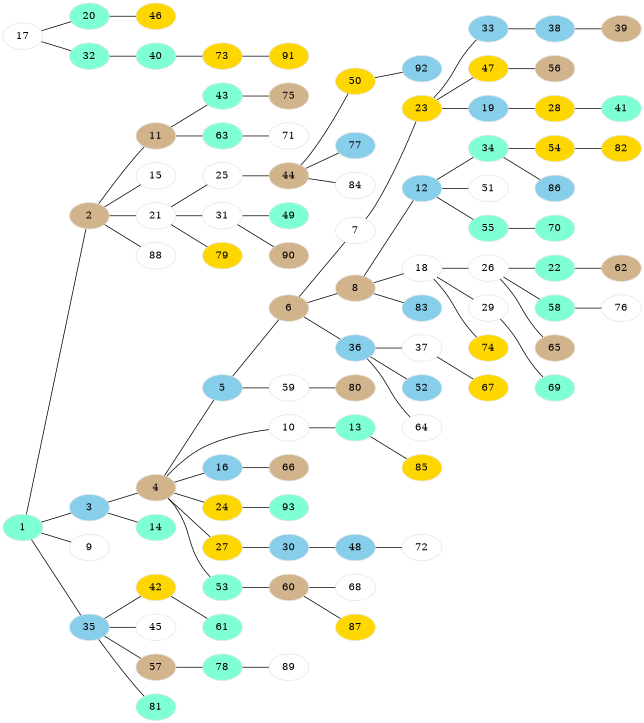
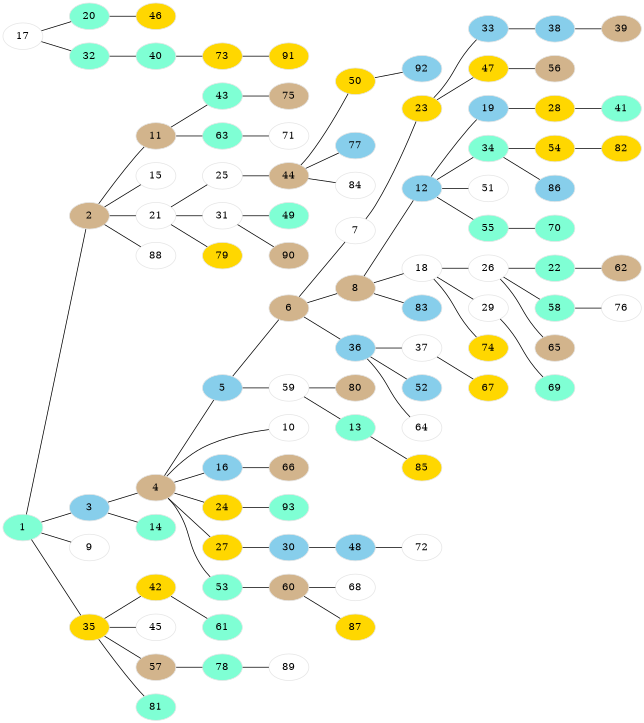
(455, 109) -> (453, 147)
(322, 428) -> (322, 408)
(89, 627) -> (89, 627)
